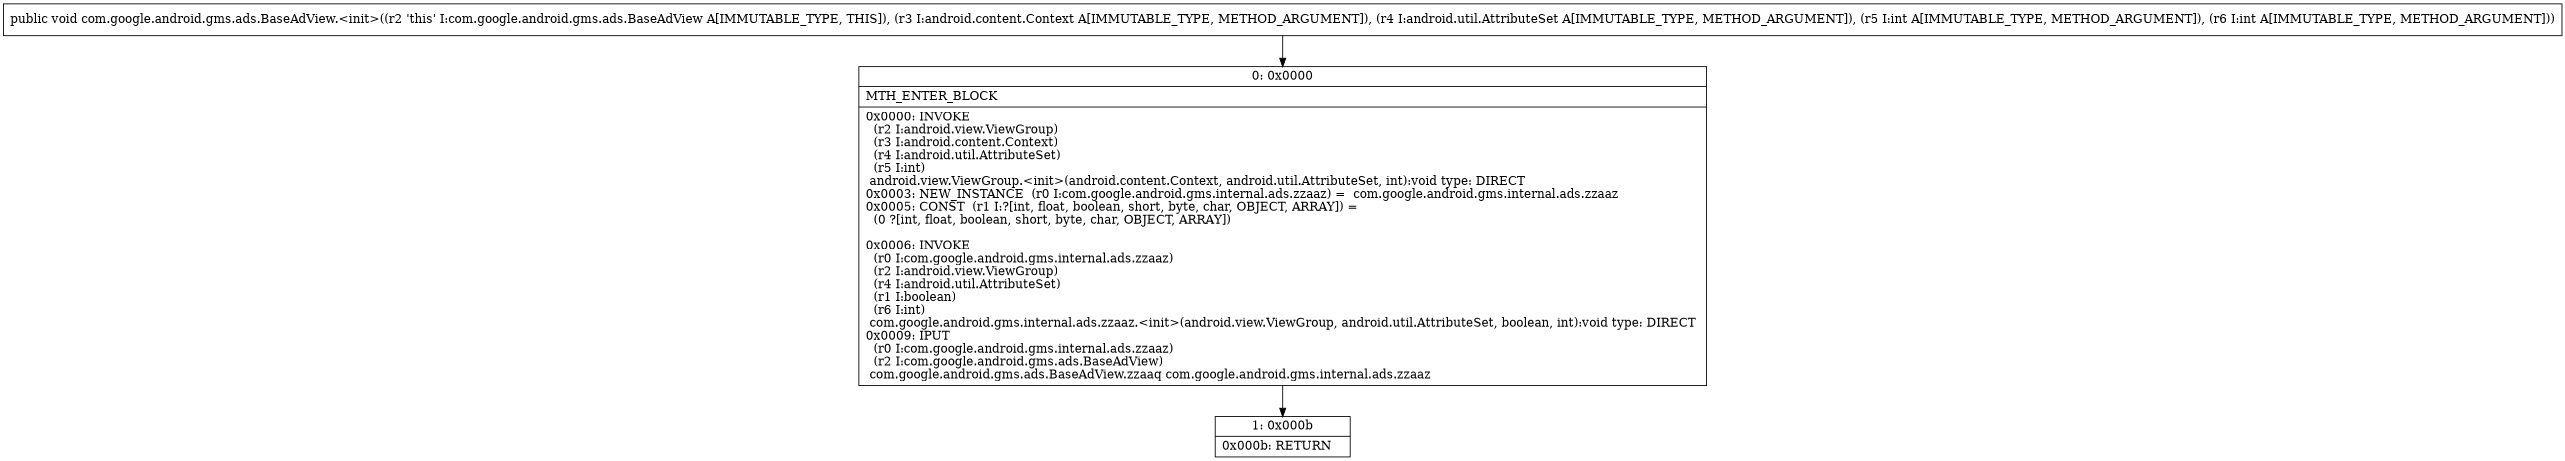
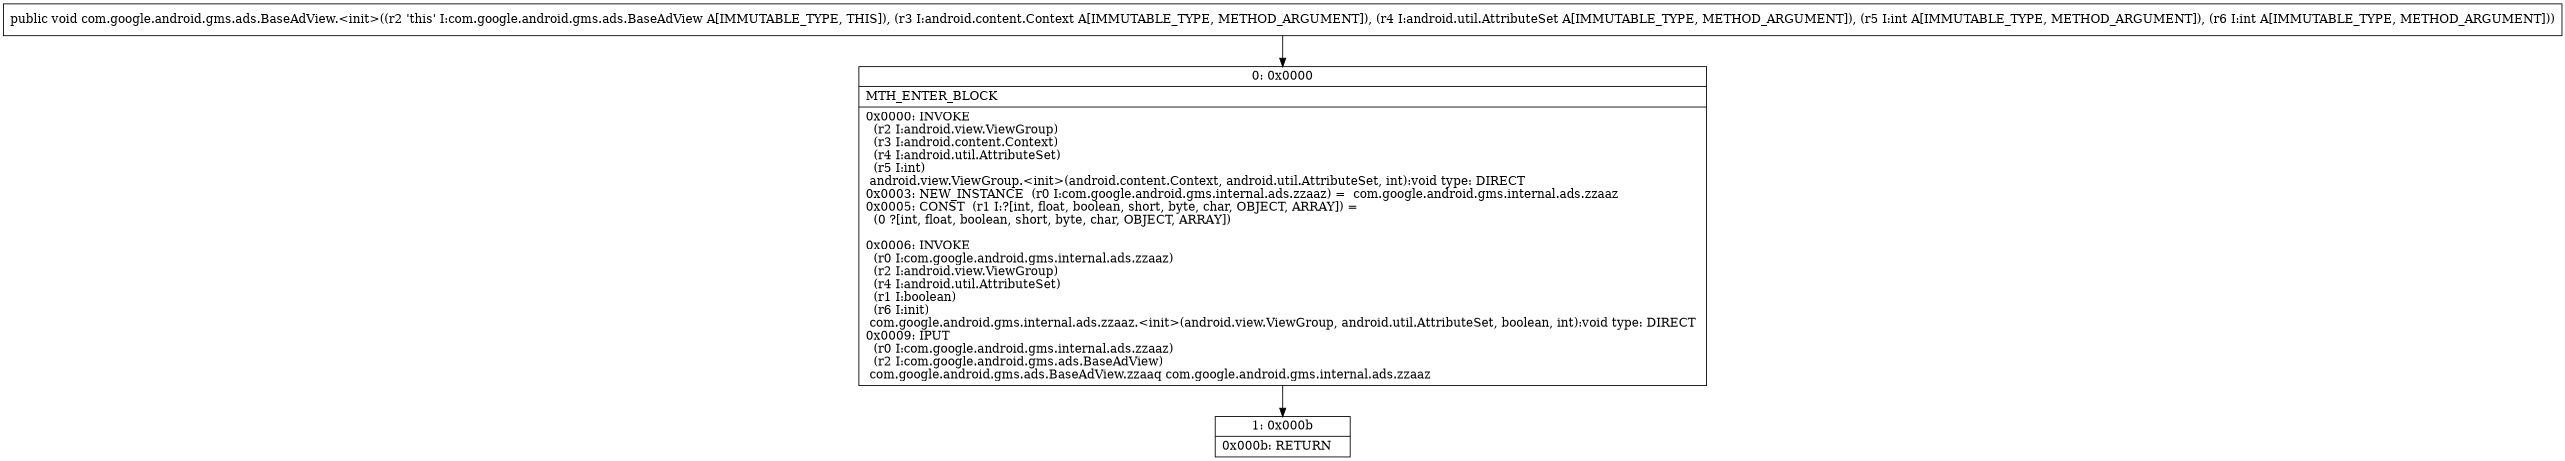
(896, 310) -> (898, 310)
